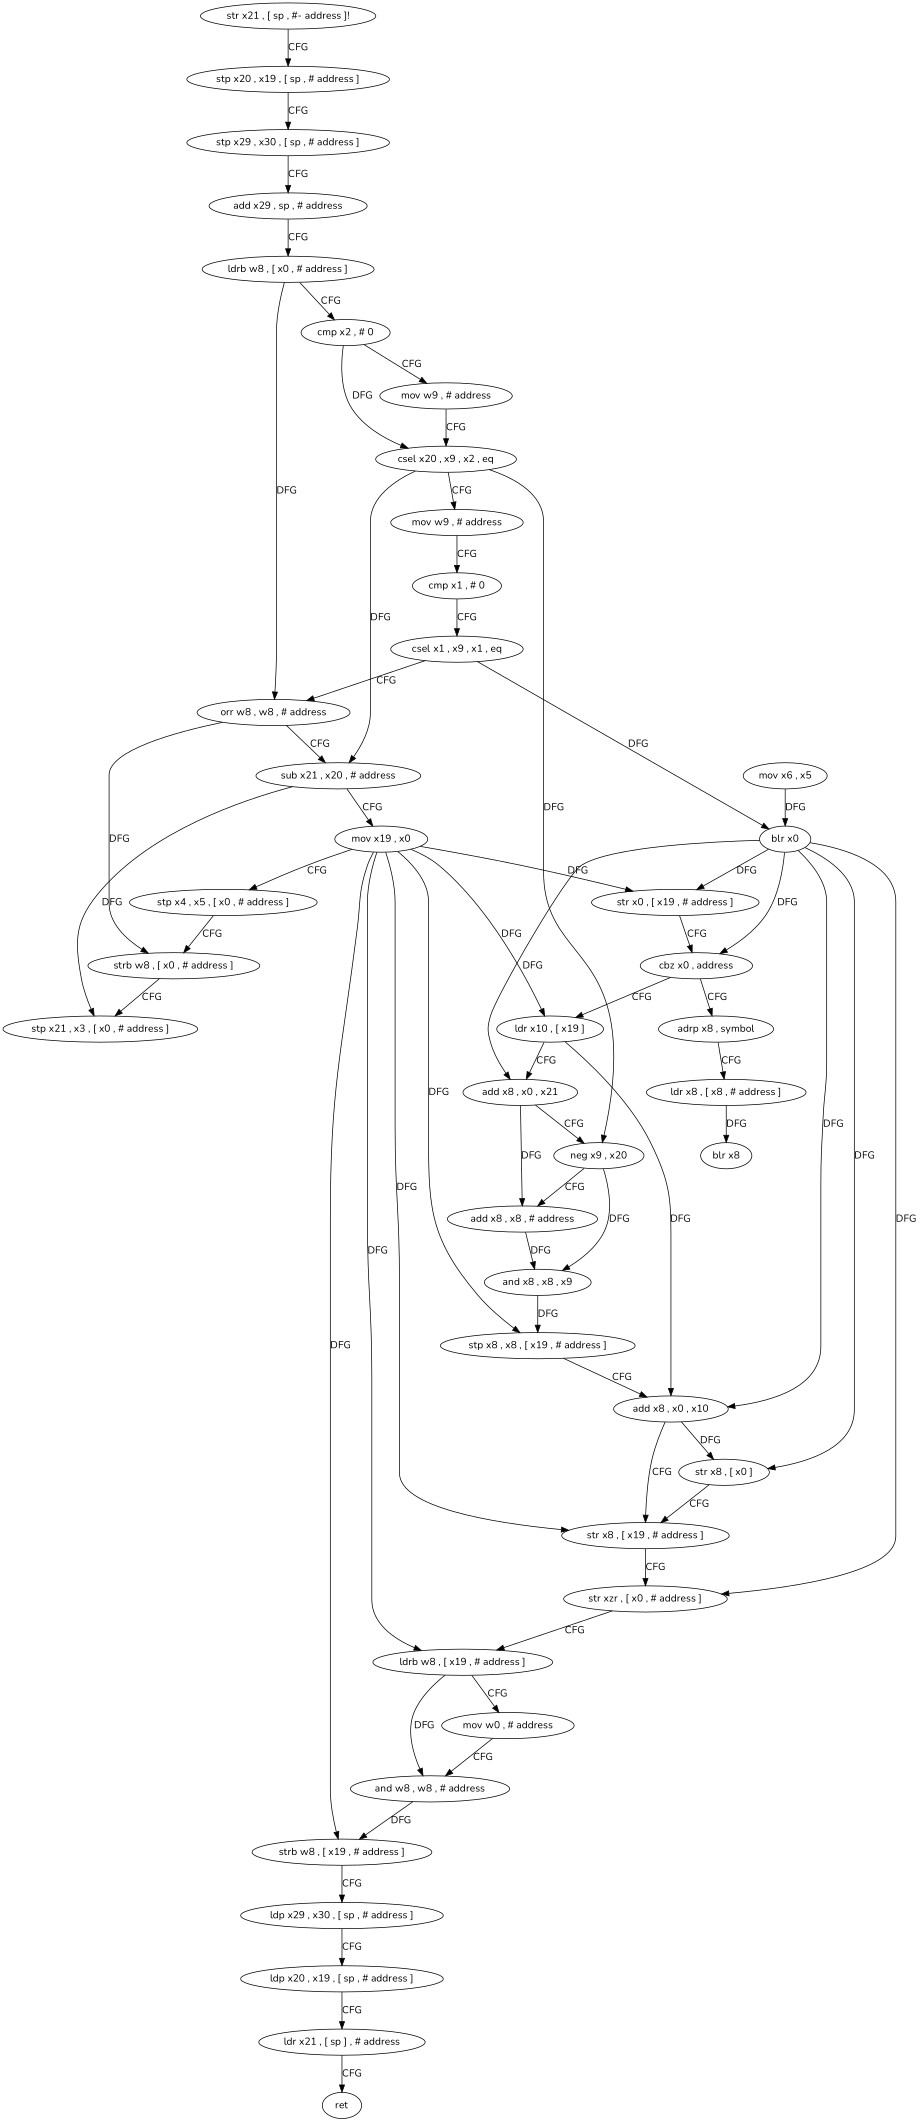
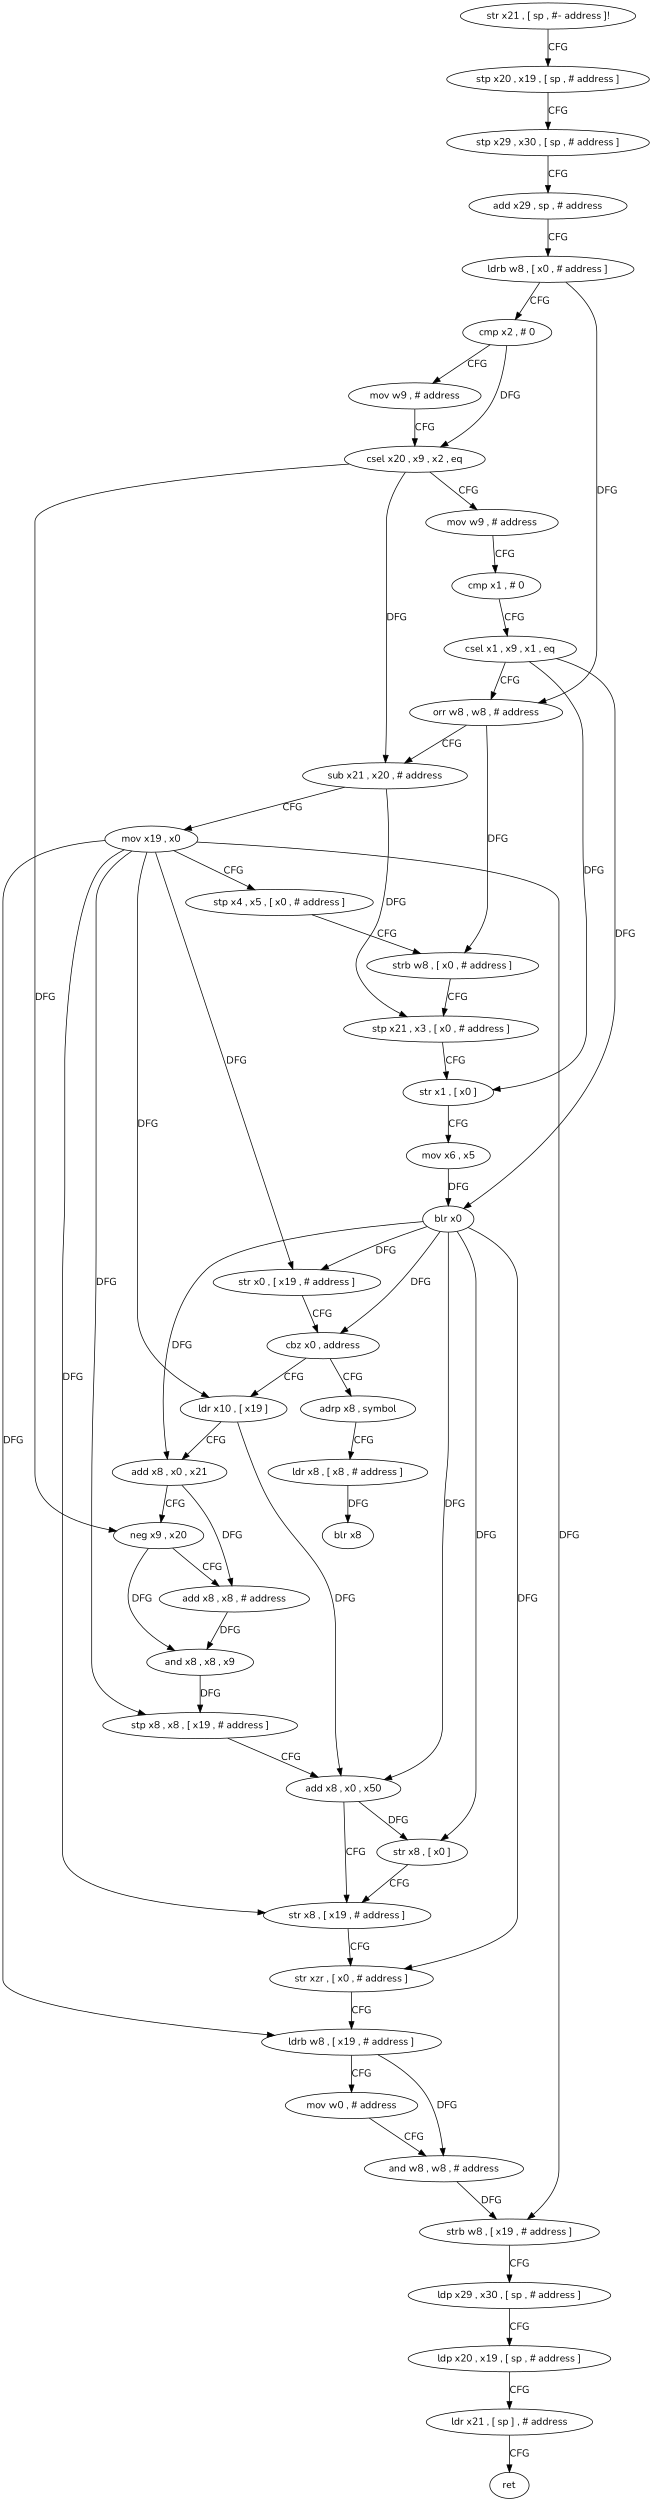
none -> (448, 1092)
(671, 1409) -> (344, 1789)
